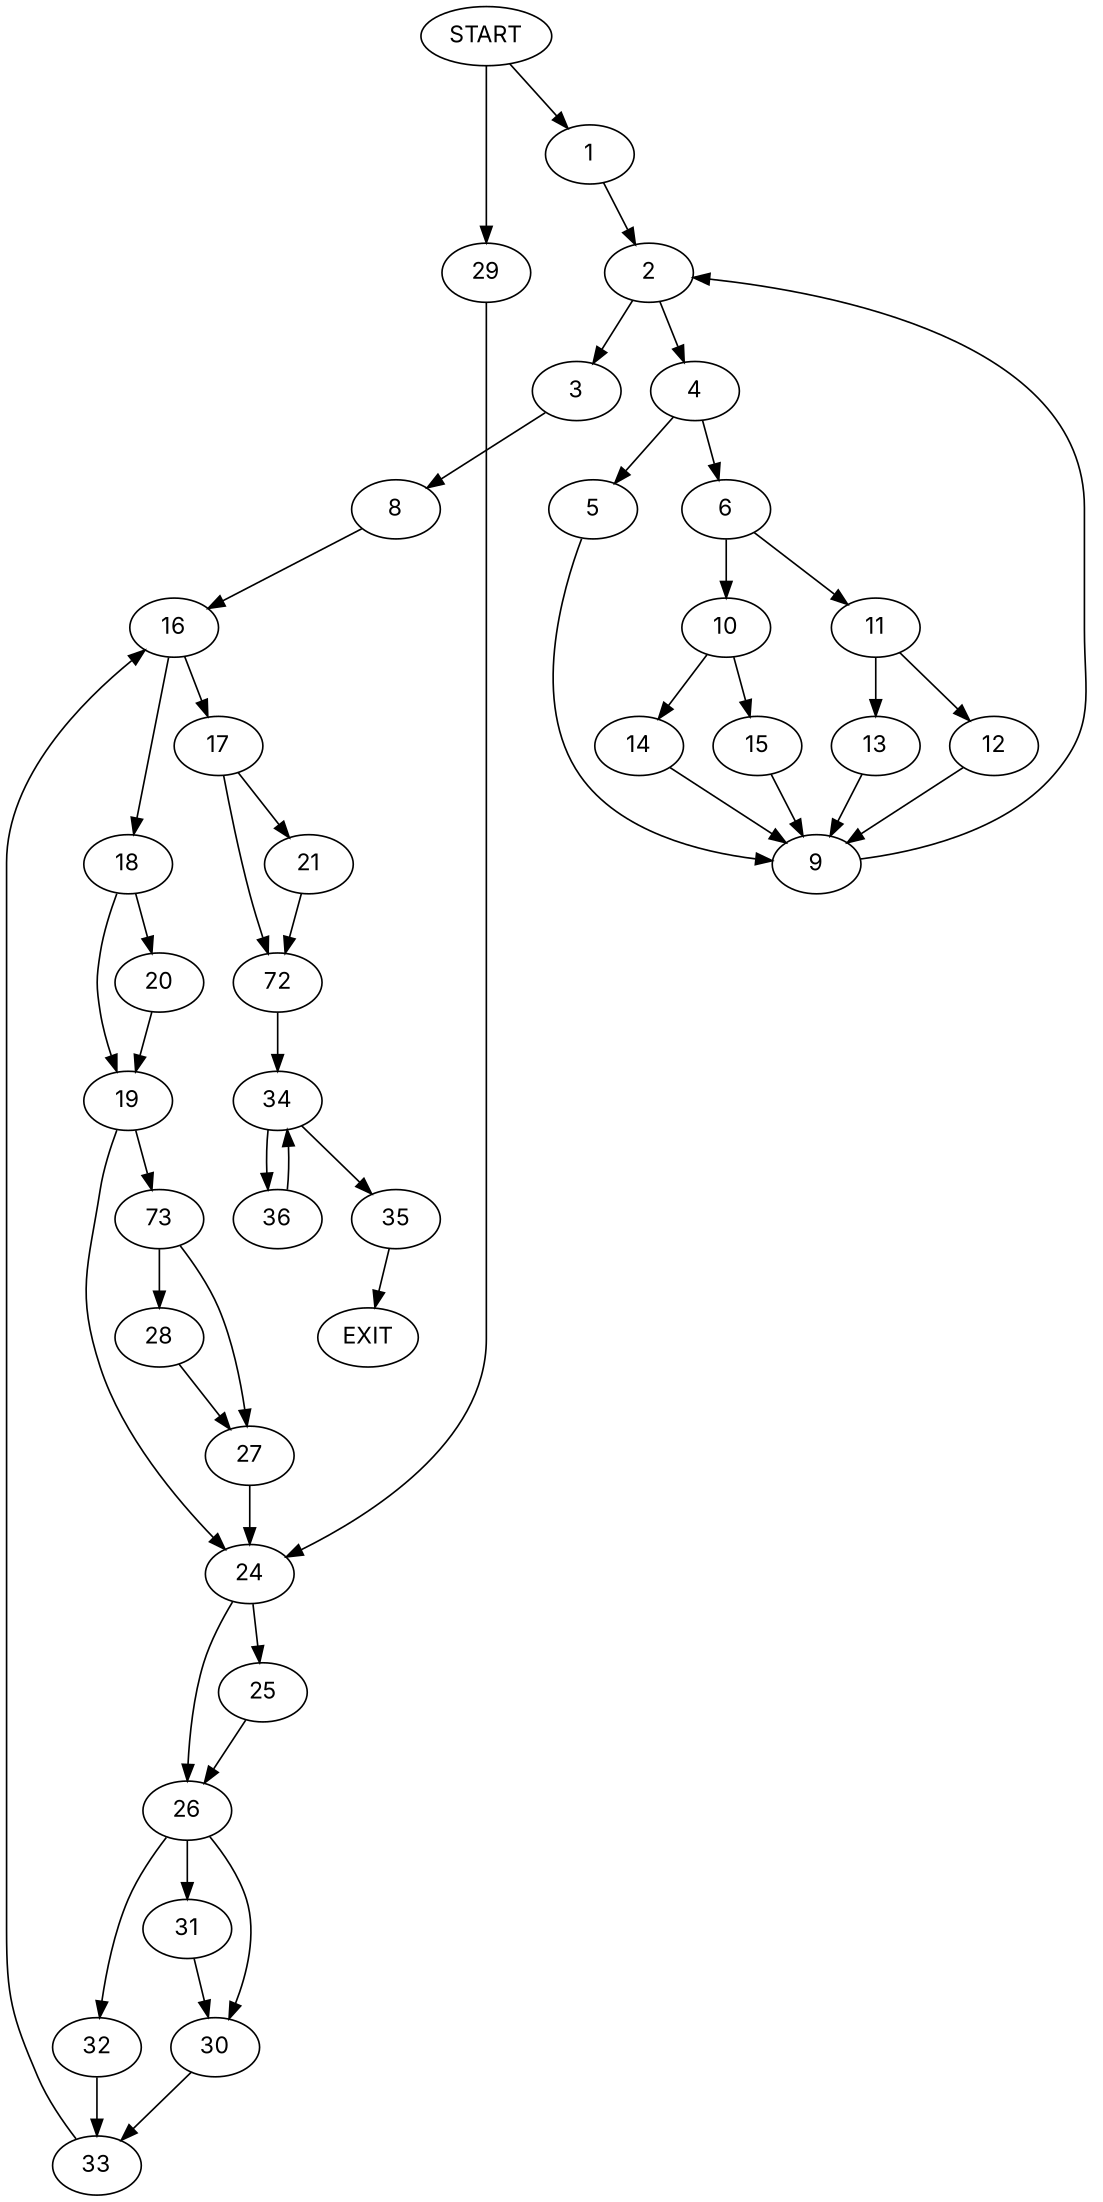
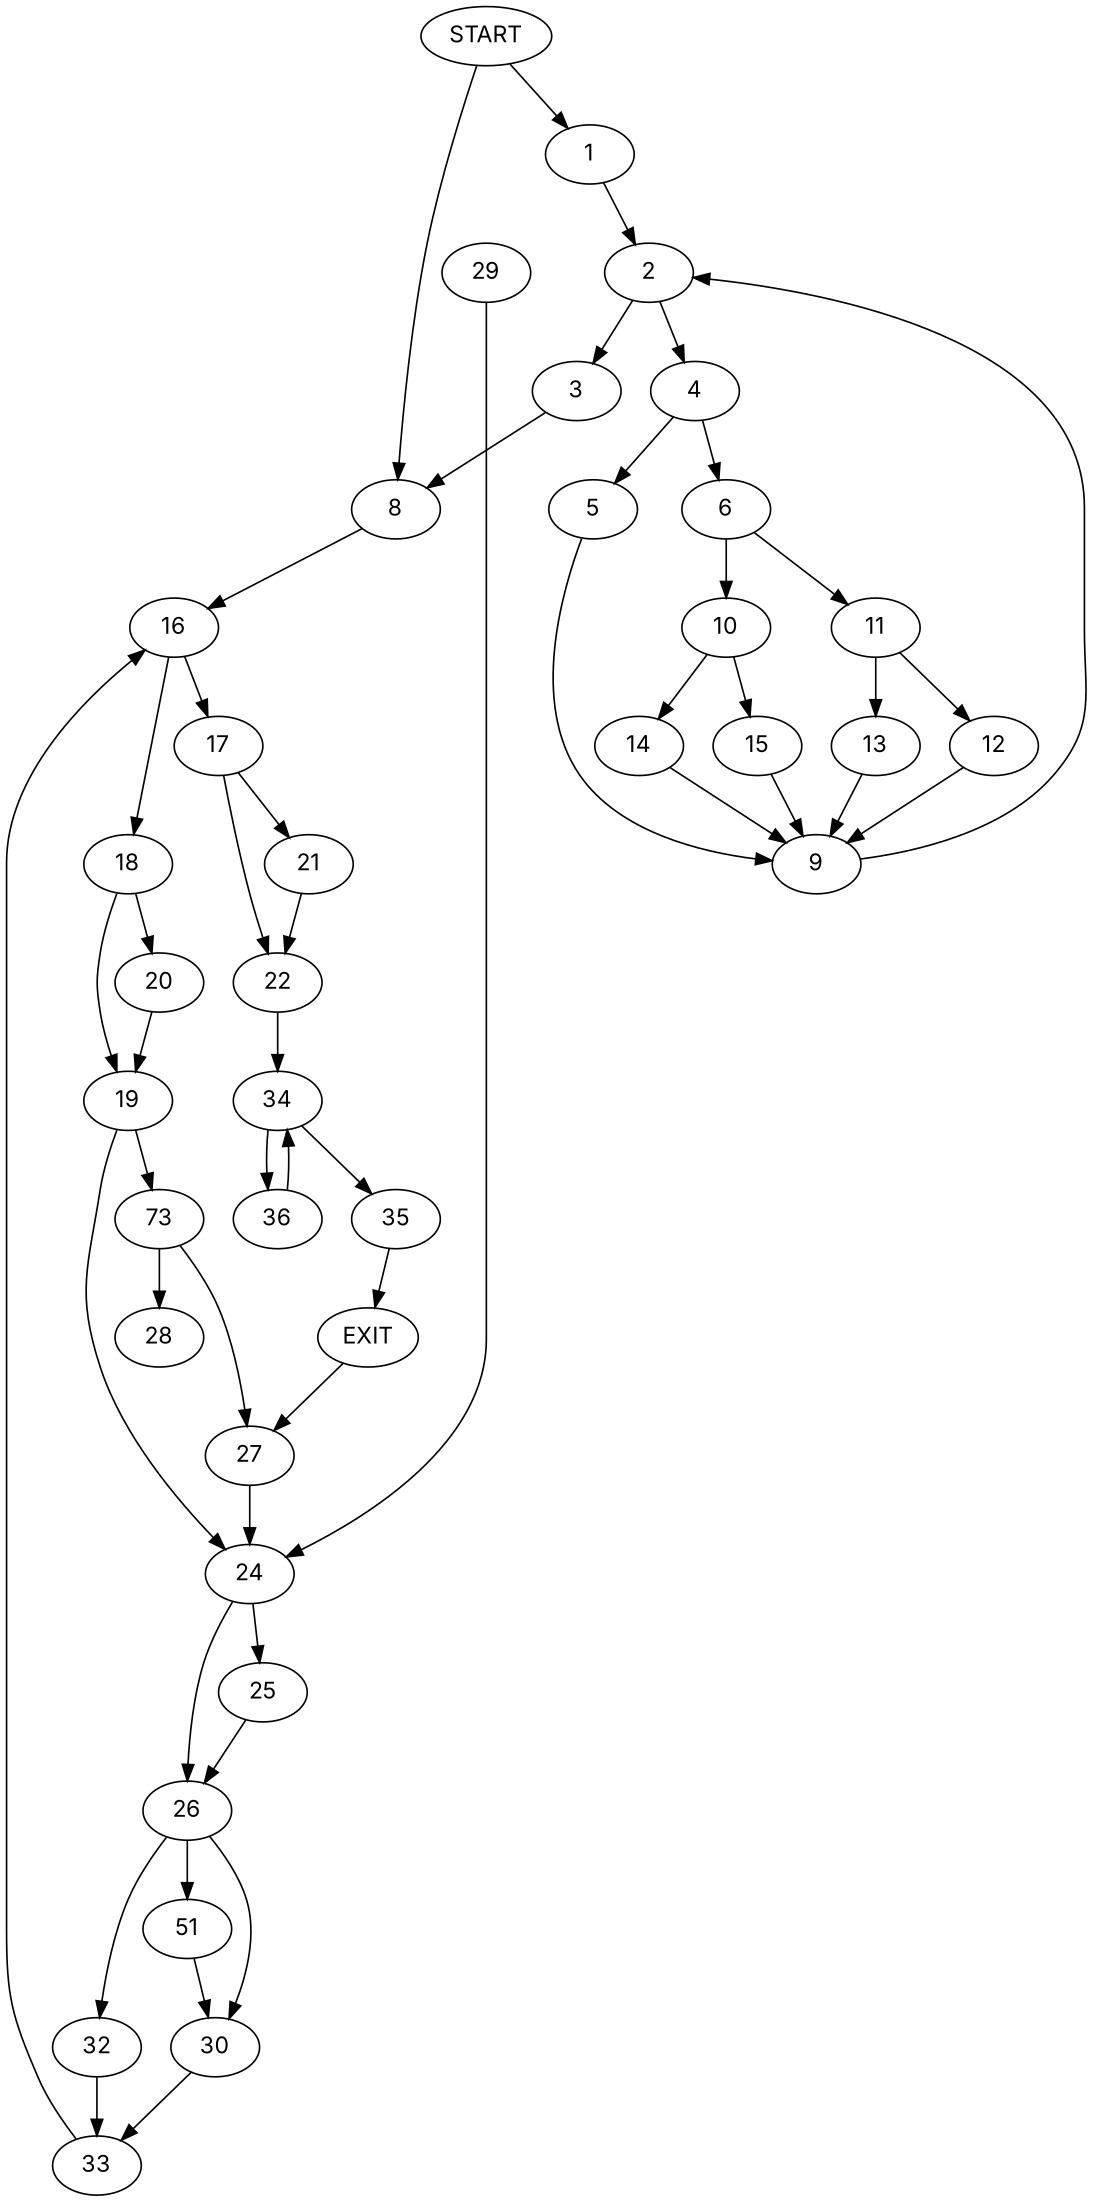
(486, 146) -> (424, 262)
(278, 983) -> (278, 983)
(199, 1390) -> (315, 1391)
(187, 1929) -> (187, 1929)
